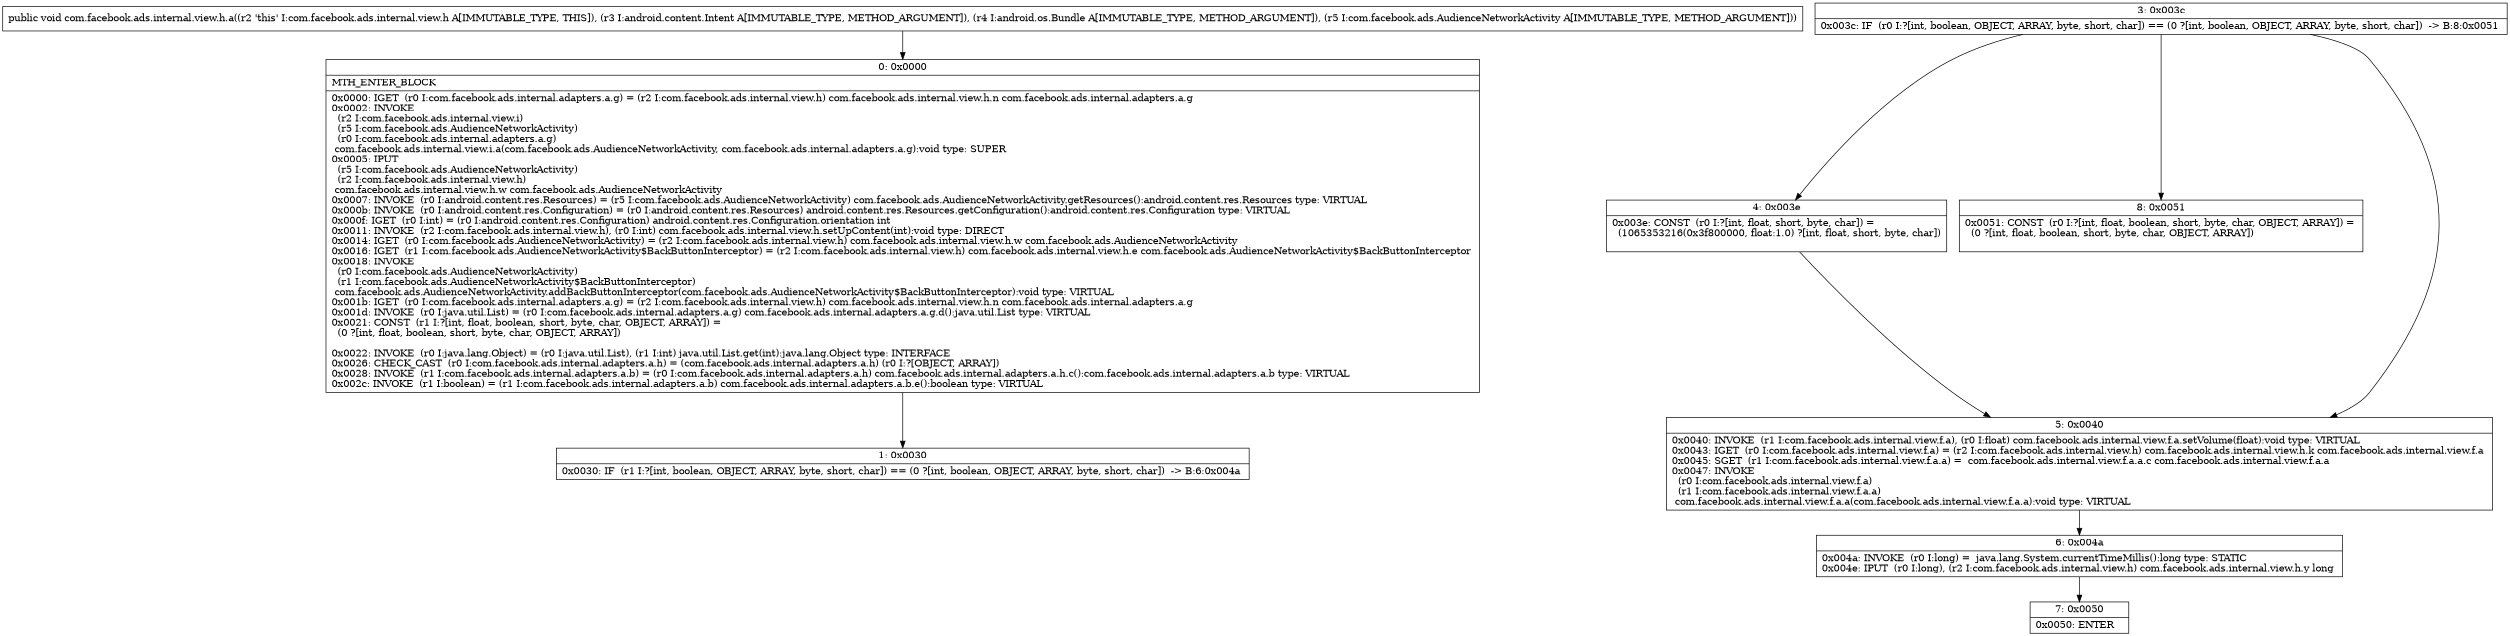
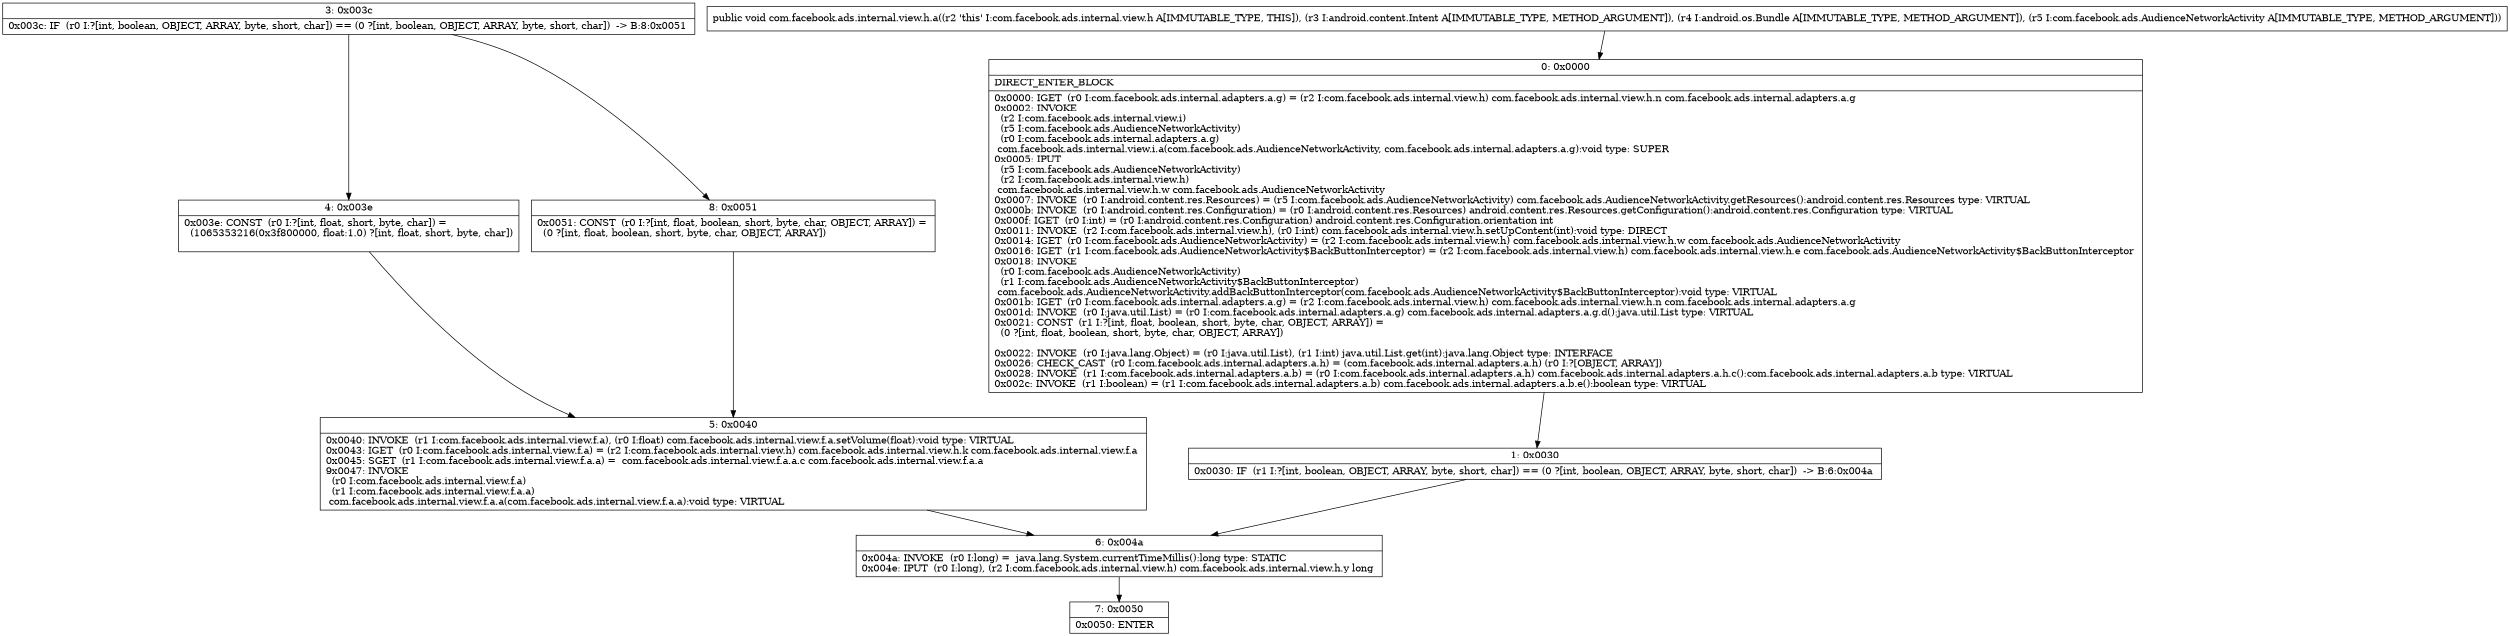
(384, 83) -> (1054, 83)
(2438, 213) -> (733, 331)
(1716, 471) -> (370, 471)
none -> (1342, 507)
